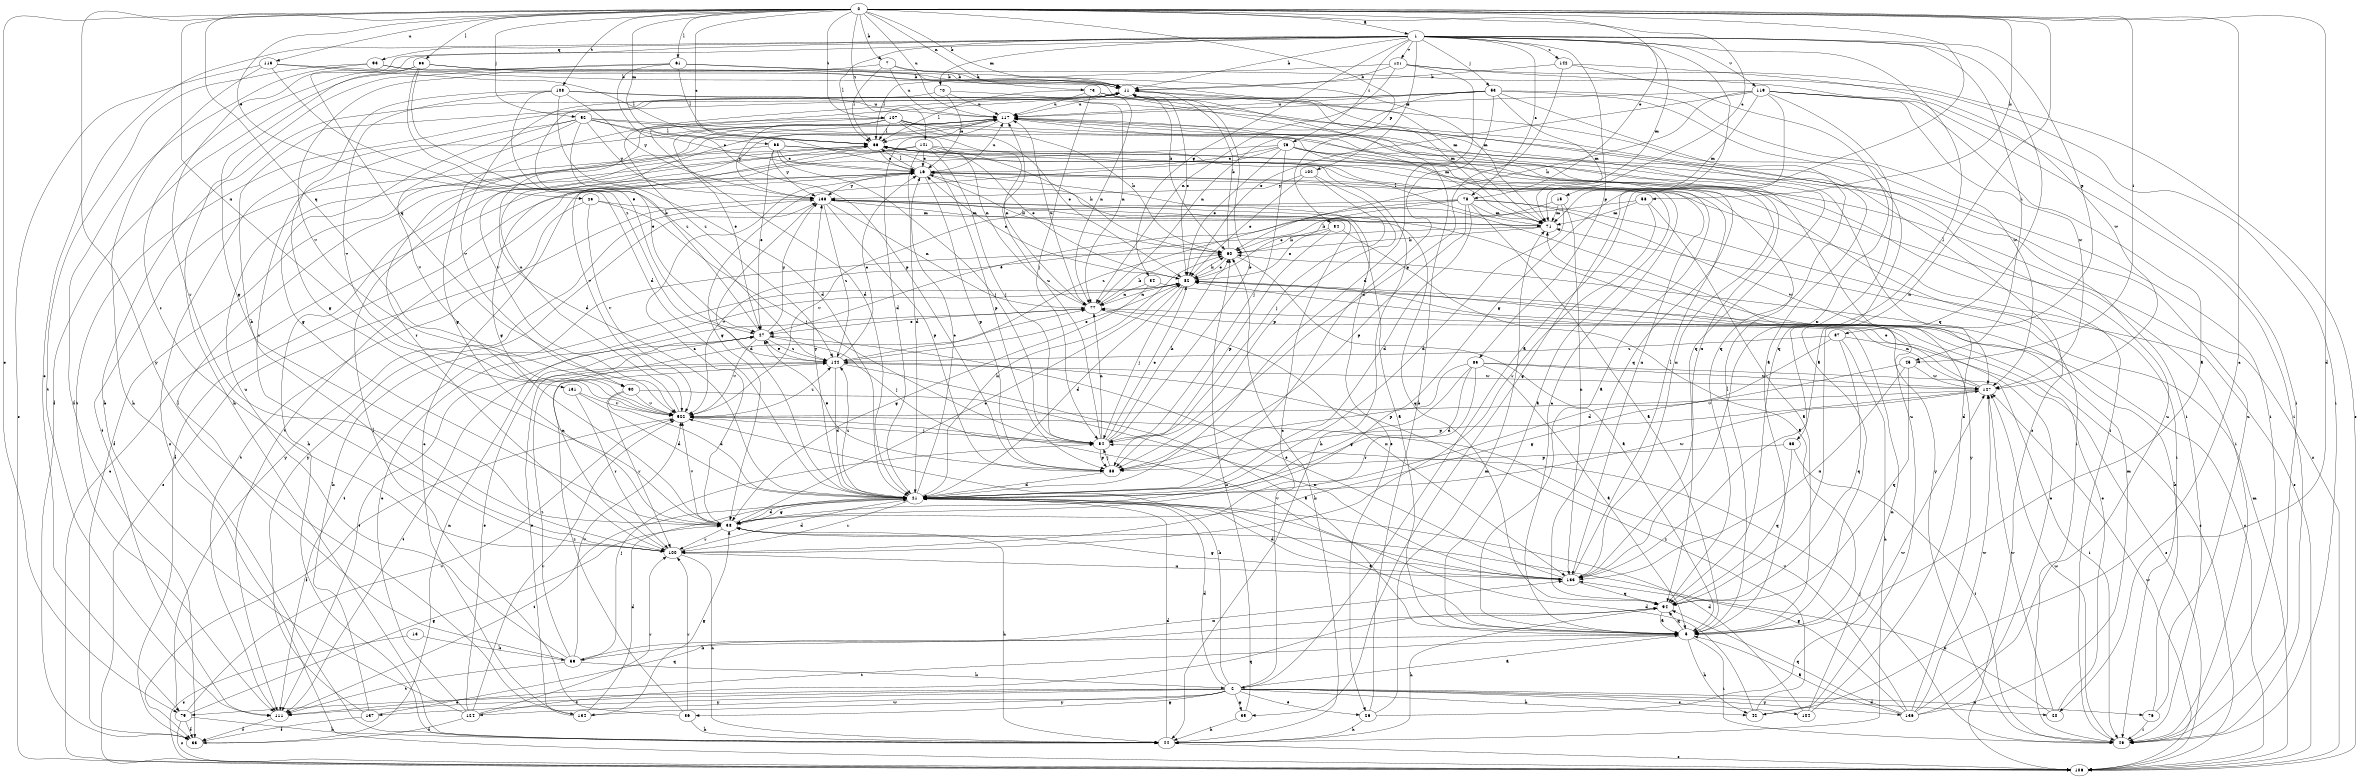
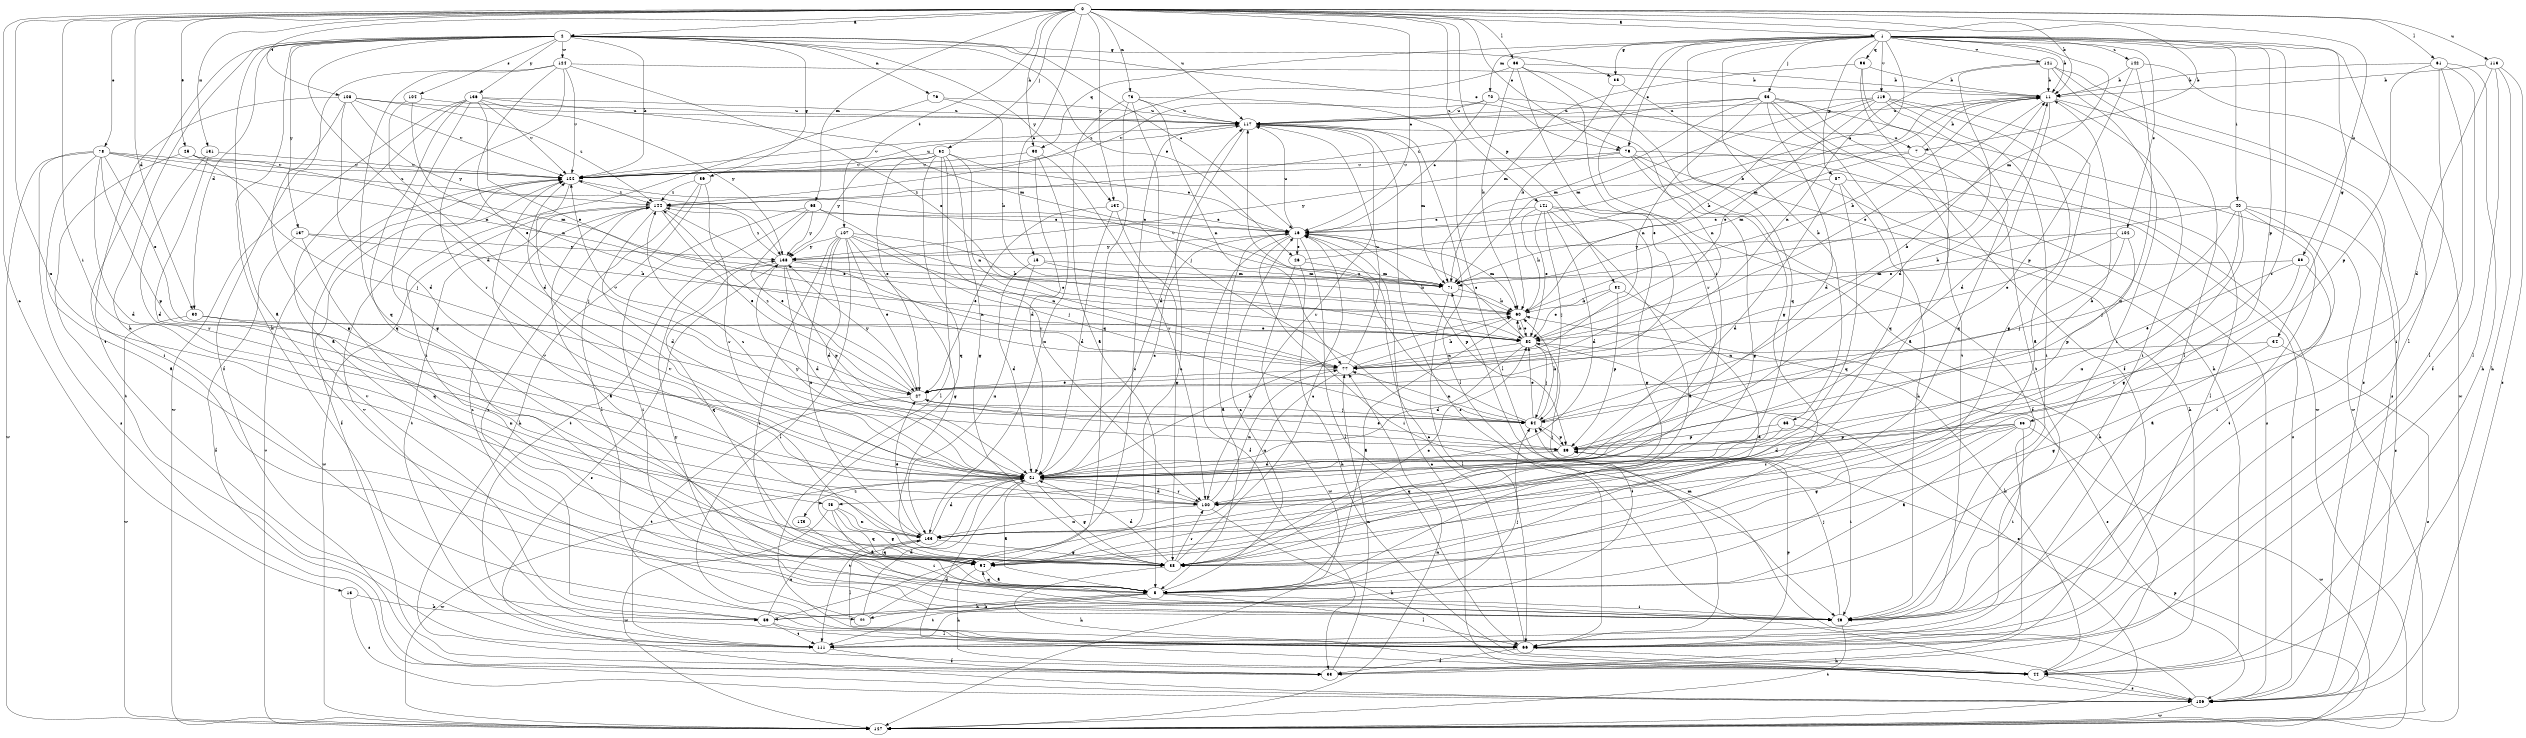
(2091, 20) -> (176, 14)
(1535, 87) -> (1647, 191)
(932, 110) -> (1567, 131)
(1348, 127) -> (1735, 200)
(1286, 145) -> (2238, 206)
(1341, 175) -> none
(2011, 194) -> (2348, 724)
(316, 199) -> (1030, 80)
(1024, 213) -> (1492, 274)
(1498, 213) -> (487, 220)
(1943, 240) -> (1819, 233)
(1367, 258) -> (974, 578)
(681, 417) -> (571, 179)
(1964, 417) -> (797, 111)
(1112, 471) -> (1566, 451)
none -> (802, 522)
(2056, 566) -> (1828, 675)
(901, 674) -> (284, 352)
(2055, 716) -> (195, 315)
(1723, 731) -> (1914, 422)
